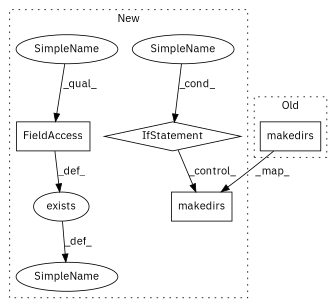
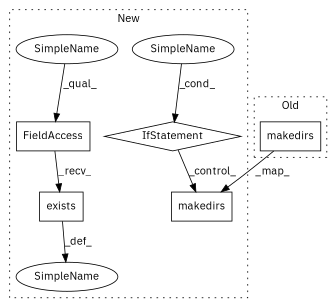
(72, 171) -> (75, 171)
(61, 207) -> (61, 207)
